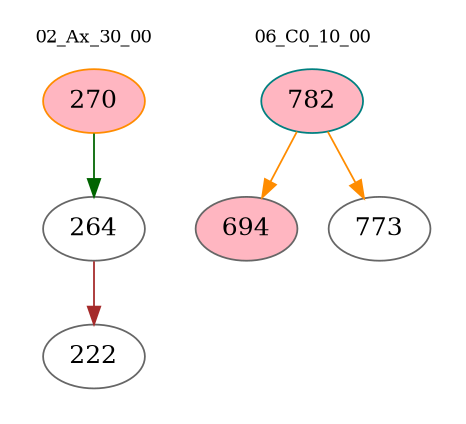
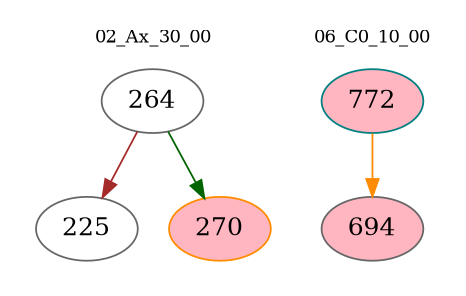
(312, 101) -> (372, 101)
(94, 156) -> (182, 157)
(380, 229) -> none
(94, 356) -> (87, 229)
